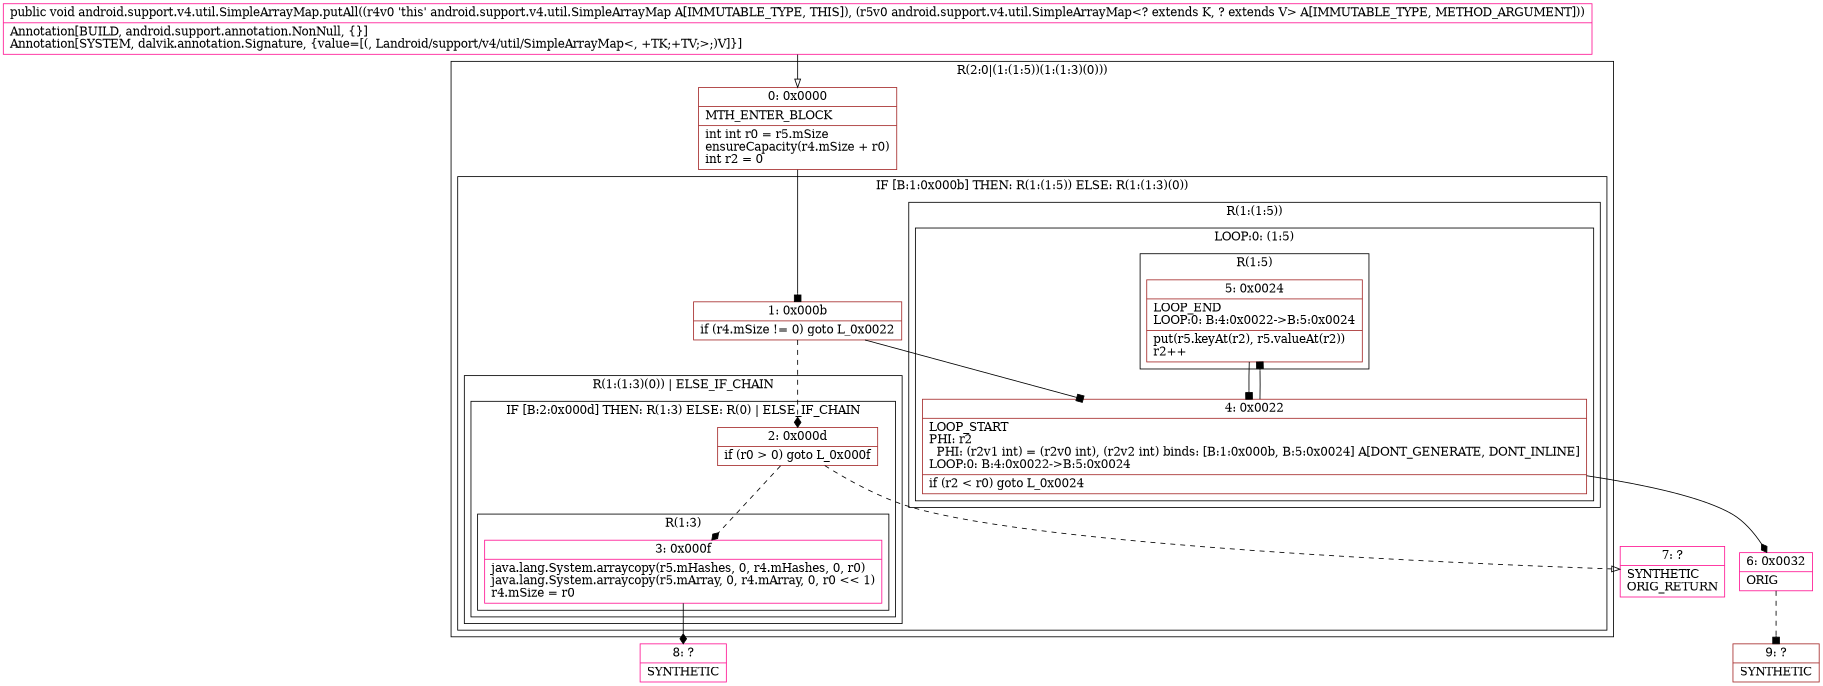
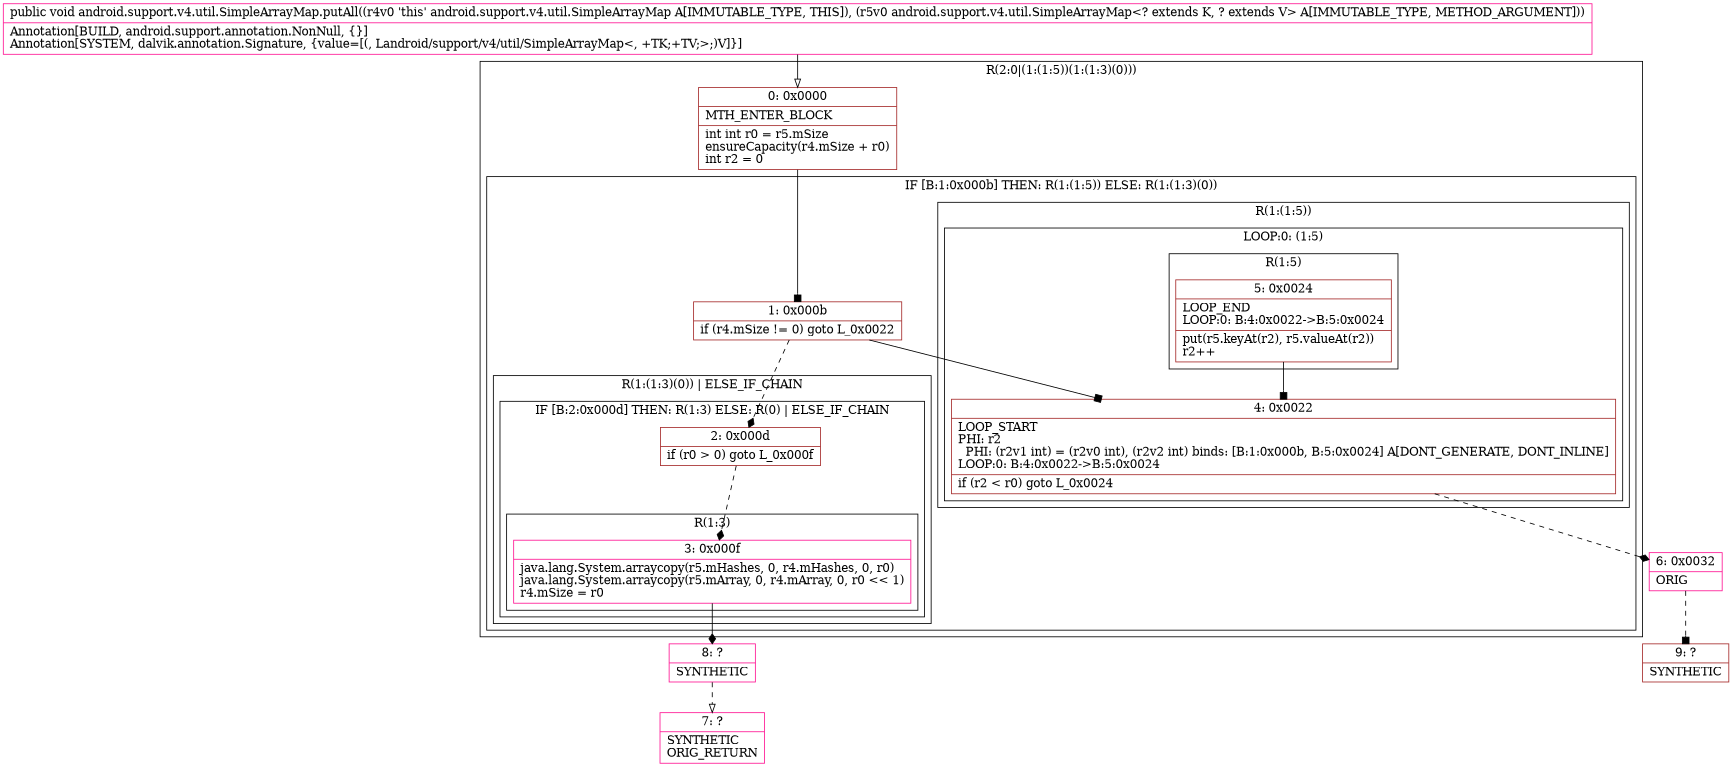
(1260, 385) -> none
(1681, 495) -> (1537, 525)
(1212, 547) -> (712, 693)
